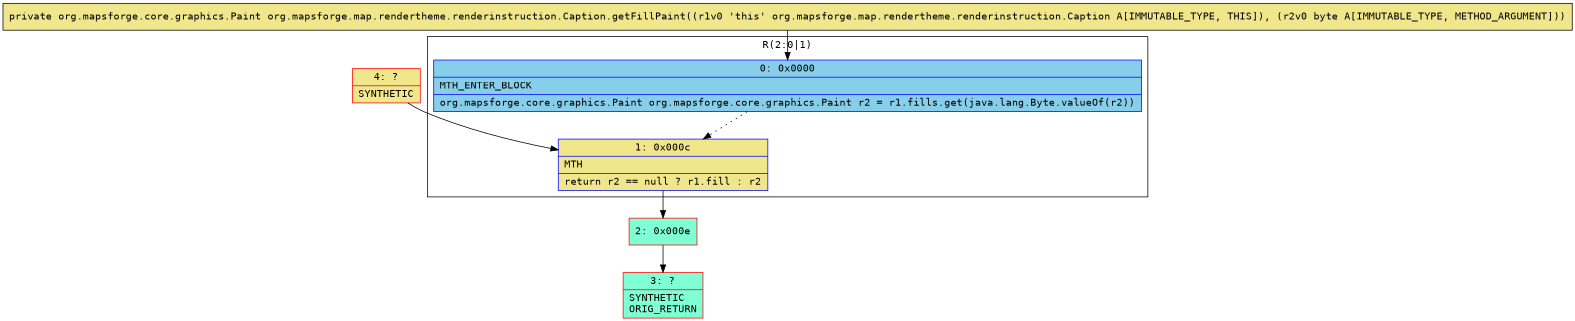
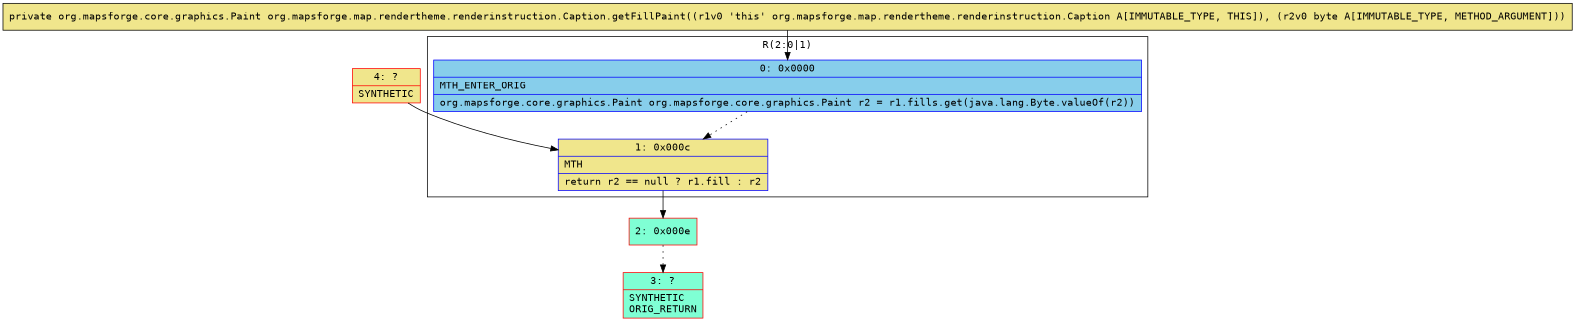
(486, 85) -> (483, 85)
(663, 255) -> (663, 255)
